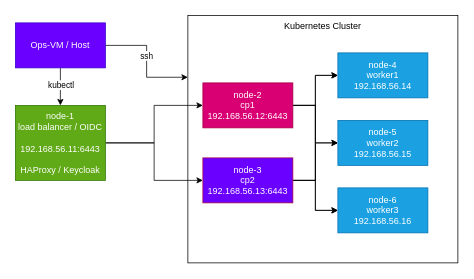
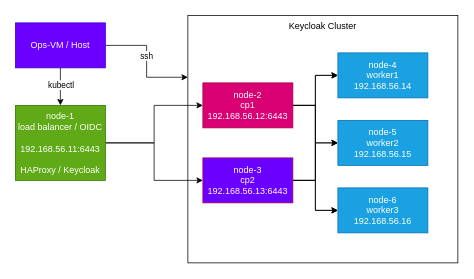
(323, 26) -> (323, 26)
